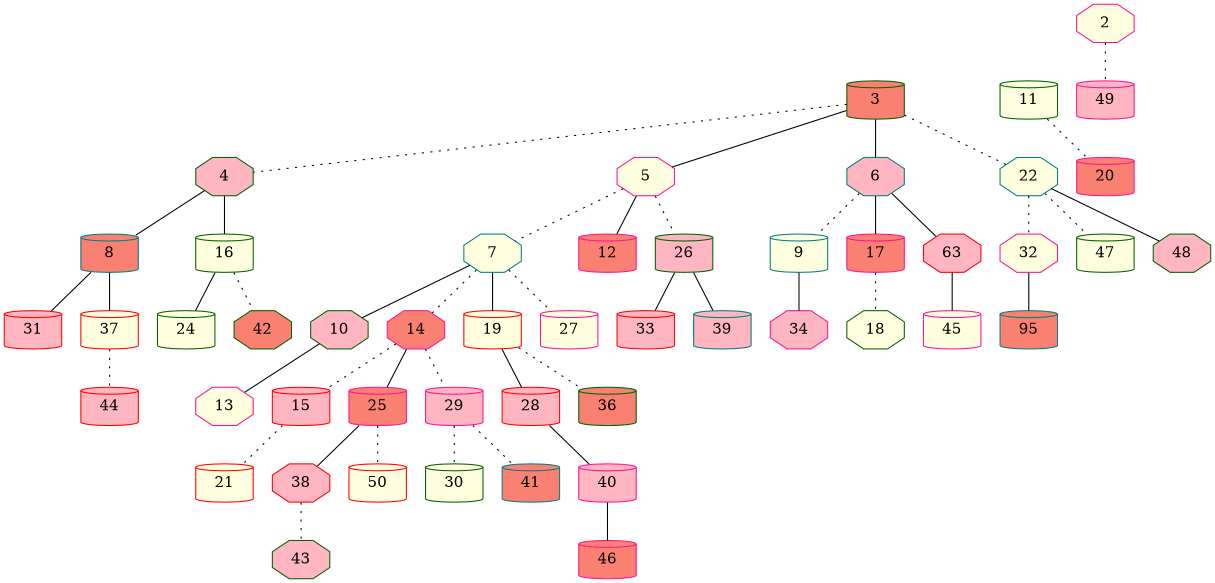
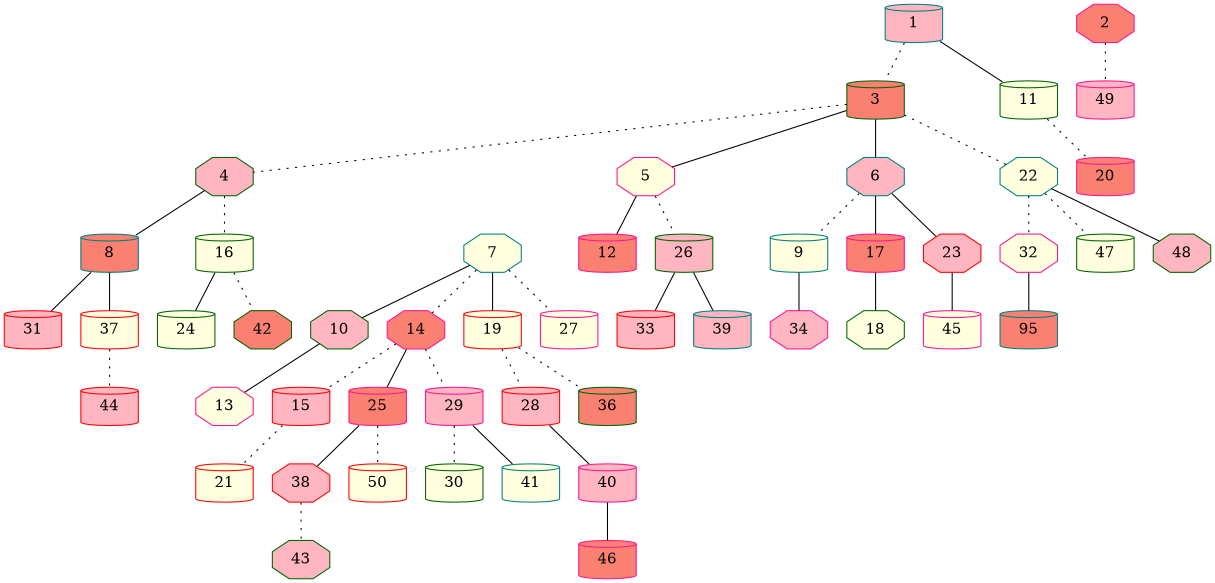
none -> (914, 23)
(1105, 23) -> (1105, 23)
(224, 215) -> (224, 215)
(569, 215) -> none
(952, 253) -> (952, 253)
(876, 292) -> (876, 292)
(512, 368) -> (512, 368)
(493, 445) -> (493, 445)
(531, 483) -> (531, 483)
